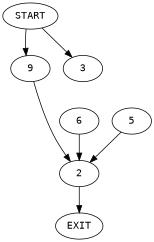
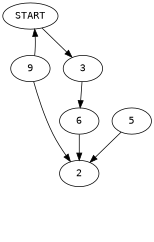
(26, 39) -> (35, 46)
none -> (81, 91)
(79, 226) -> none
